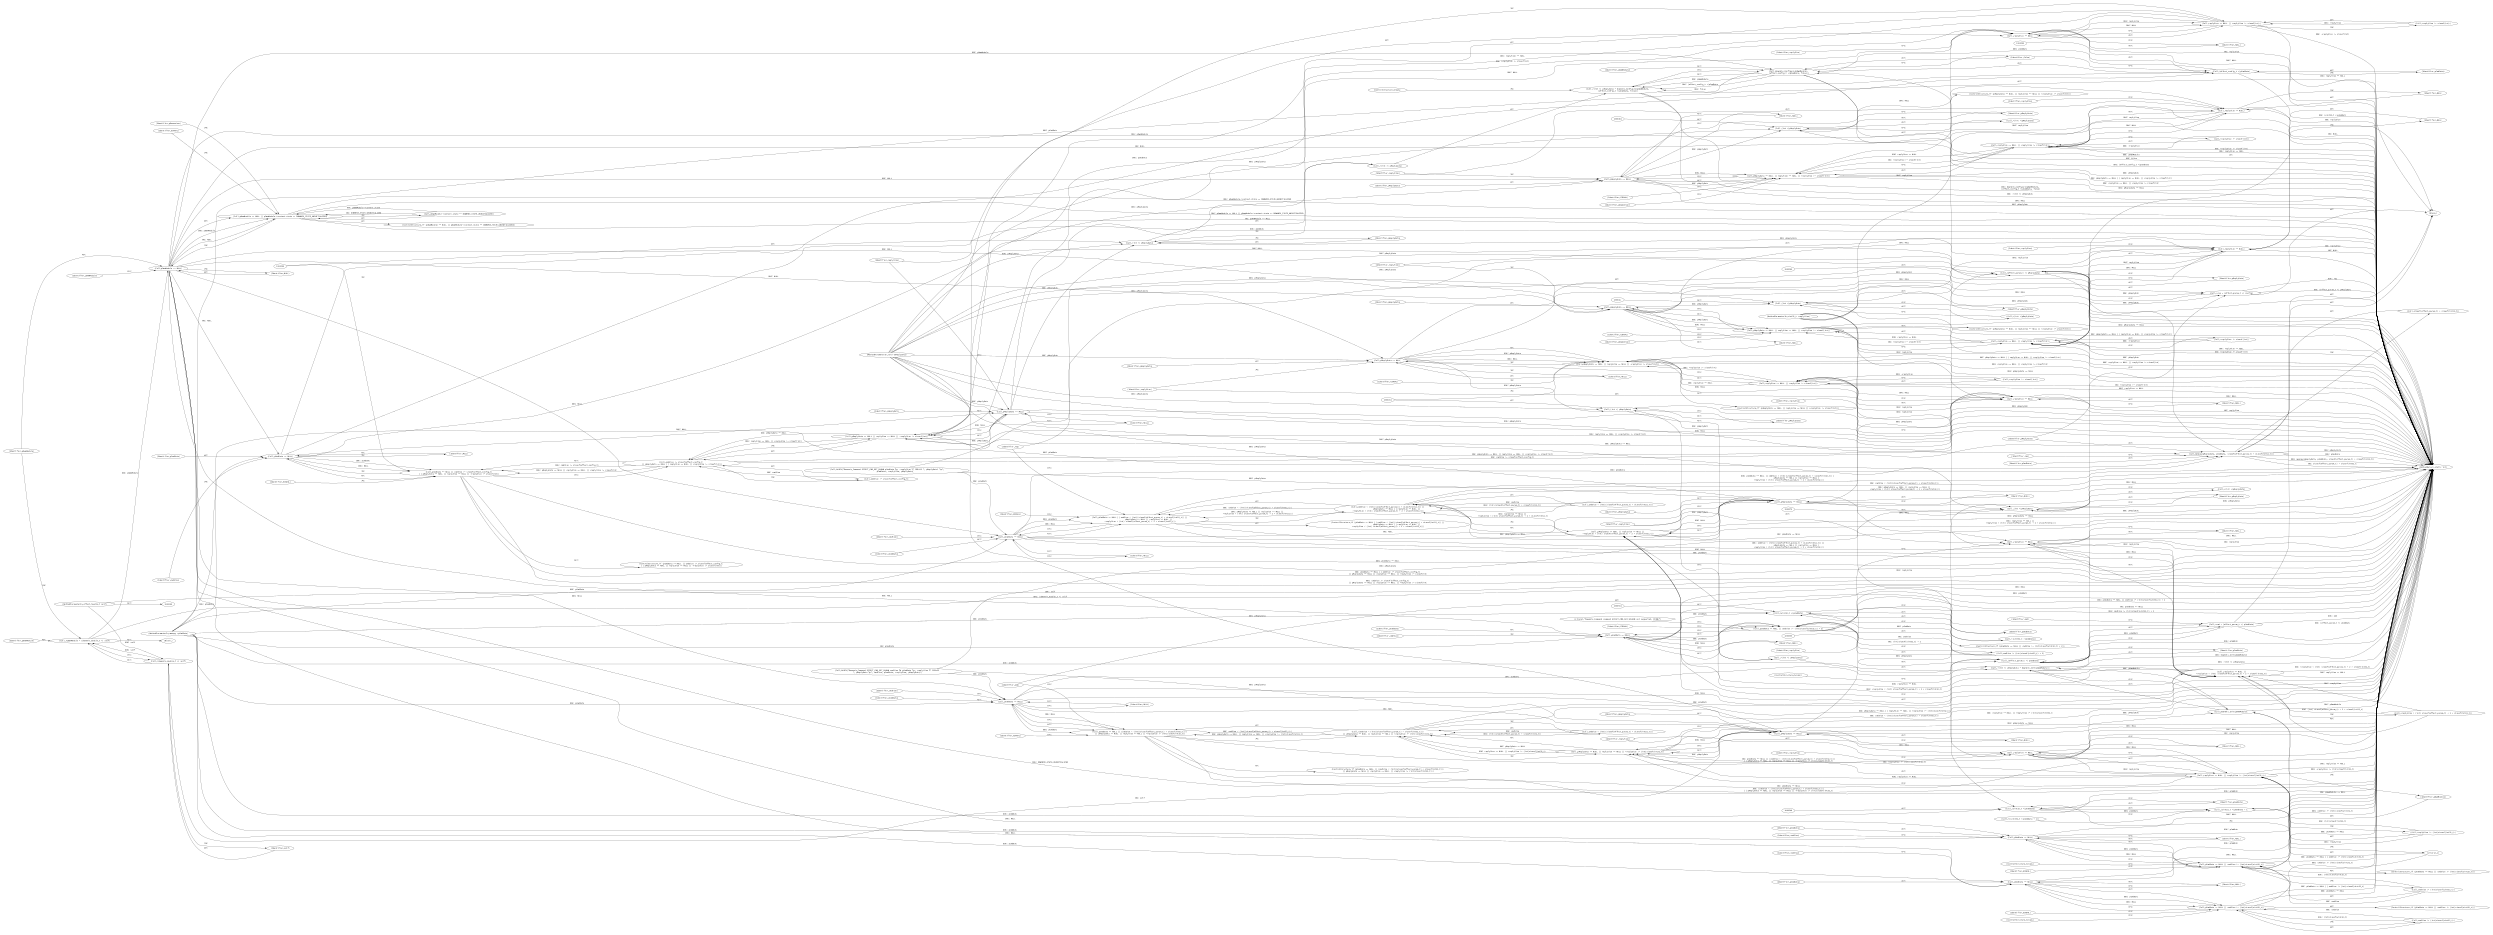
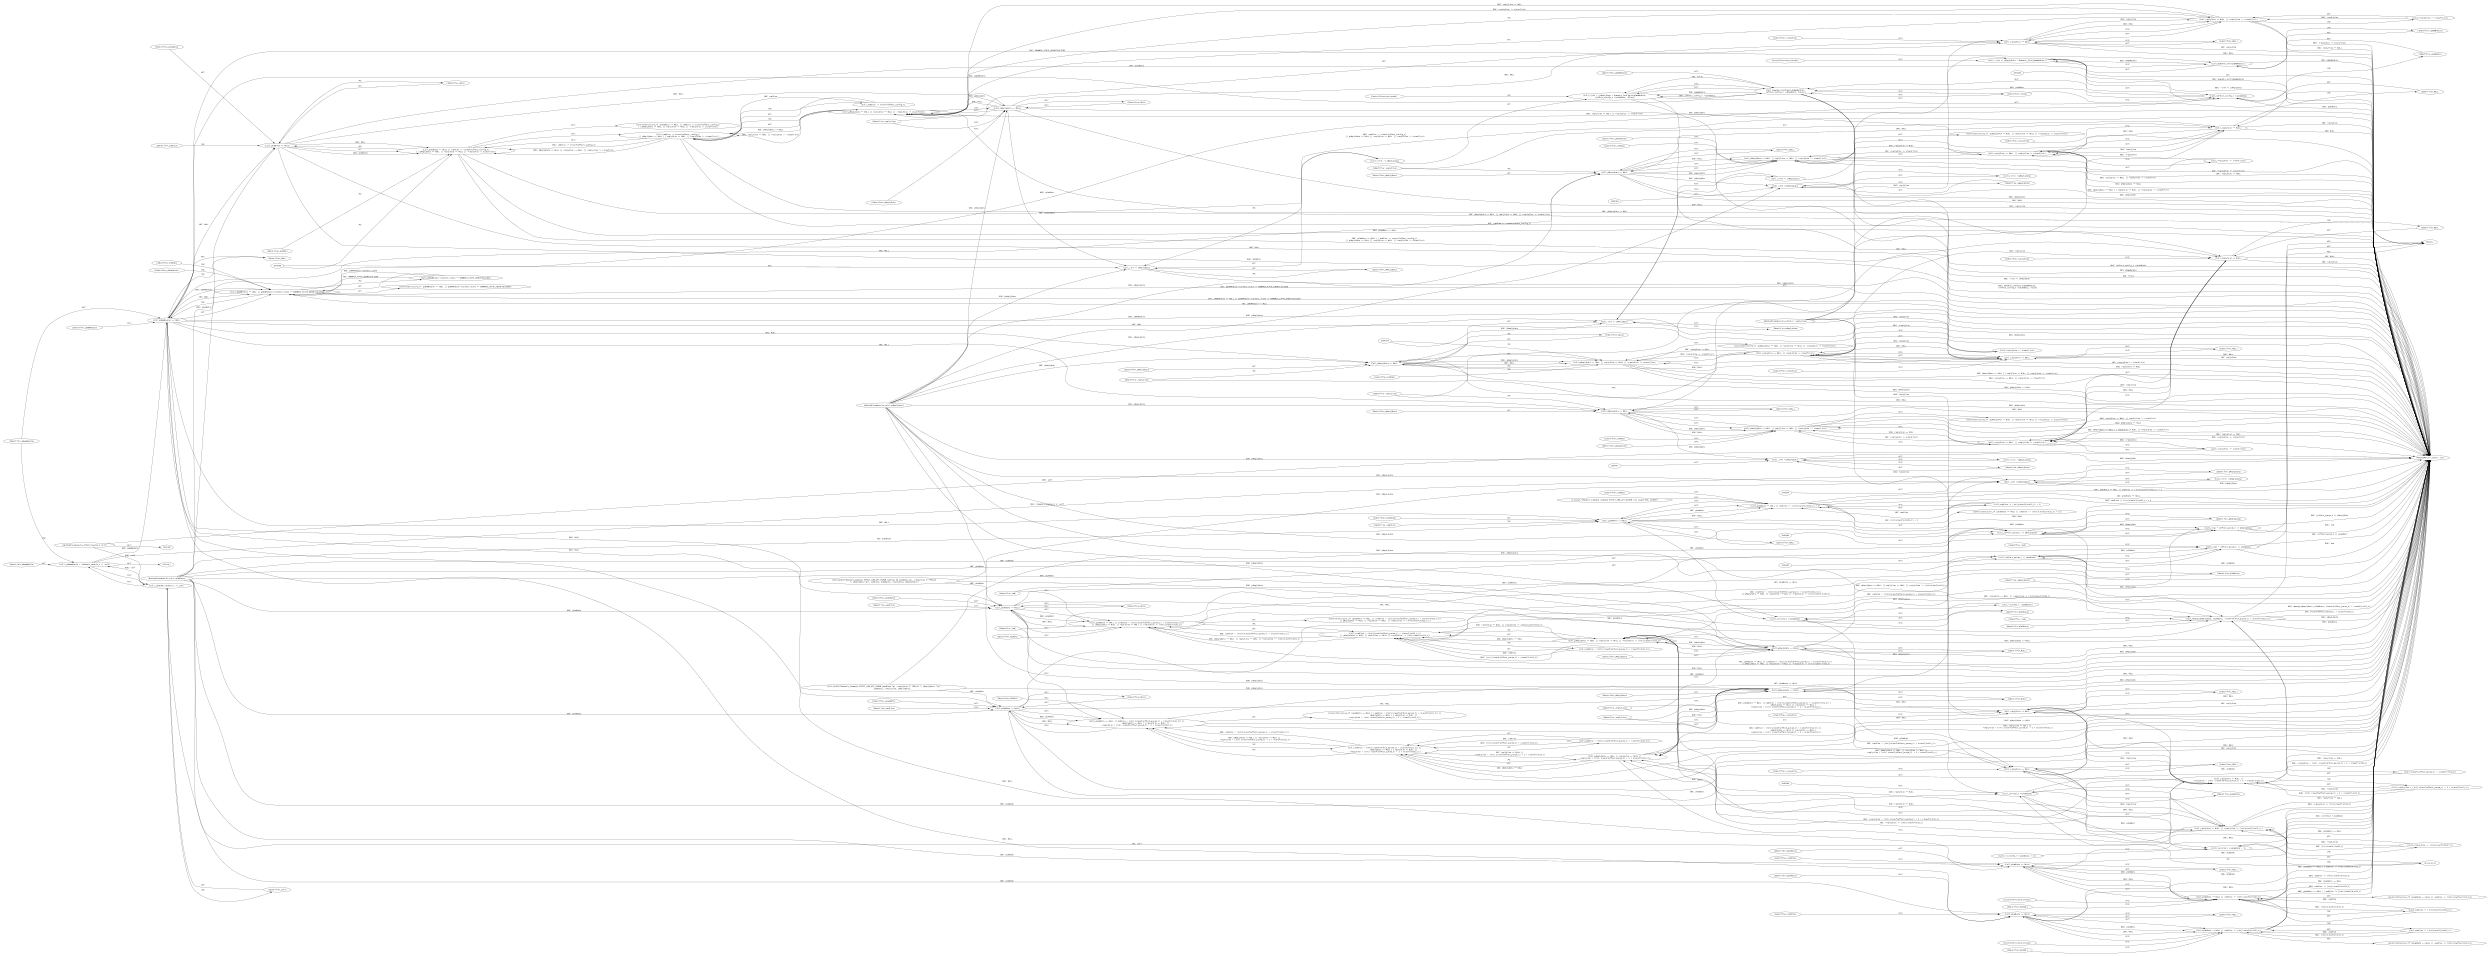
(2333, 115) -> (2330, 107)
(2231, 293) -> (2228, 528)
(1618, 606) -> none
(168, 634) -> (167, 578)
(2333, 792) -> (2330, 816)
